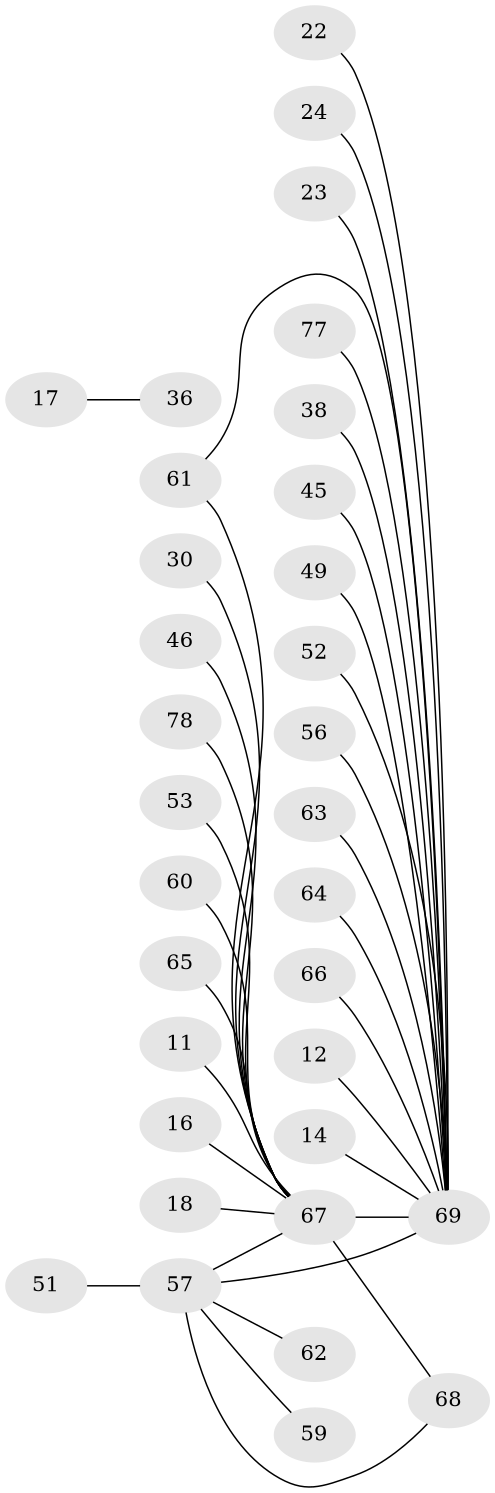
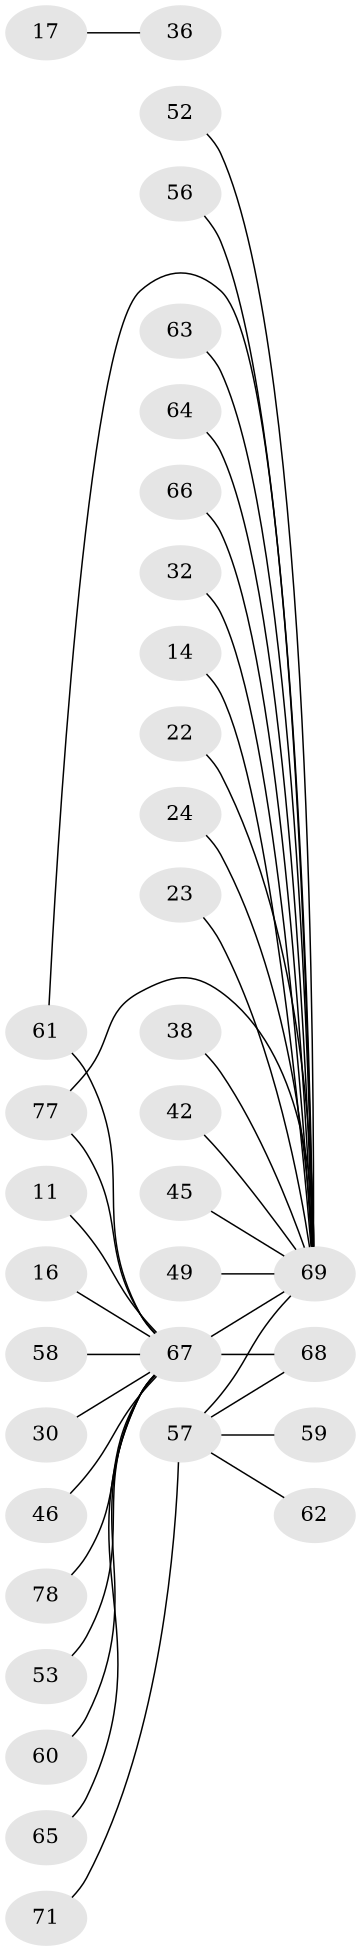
(315, 1056) -> (180, 573)
none -> (180, 1113)
(180, 1205) -> (46, 1354)
(248, 1251) -> (104, 1191)
(46, 1286) -> (46, 1918)
